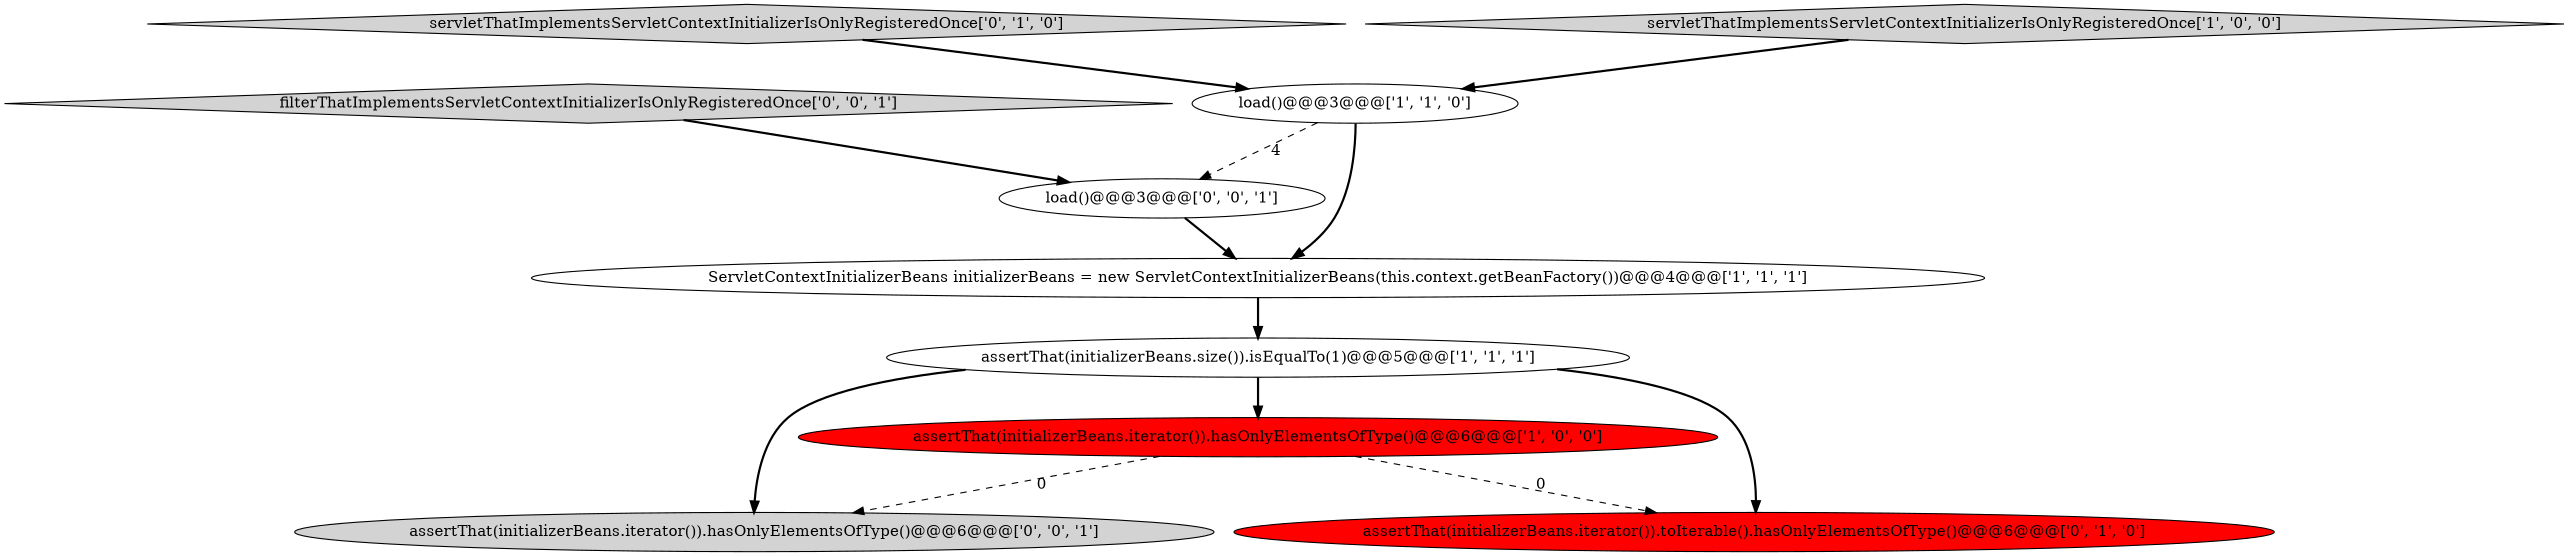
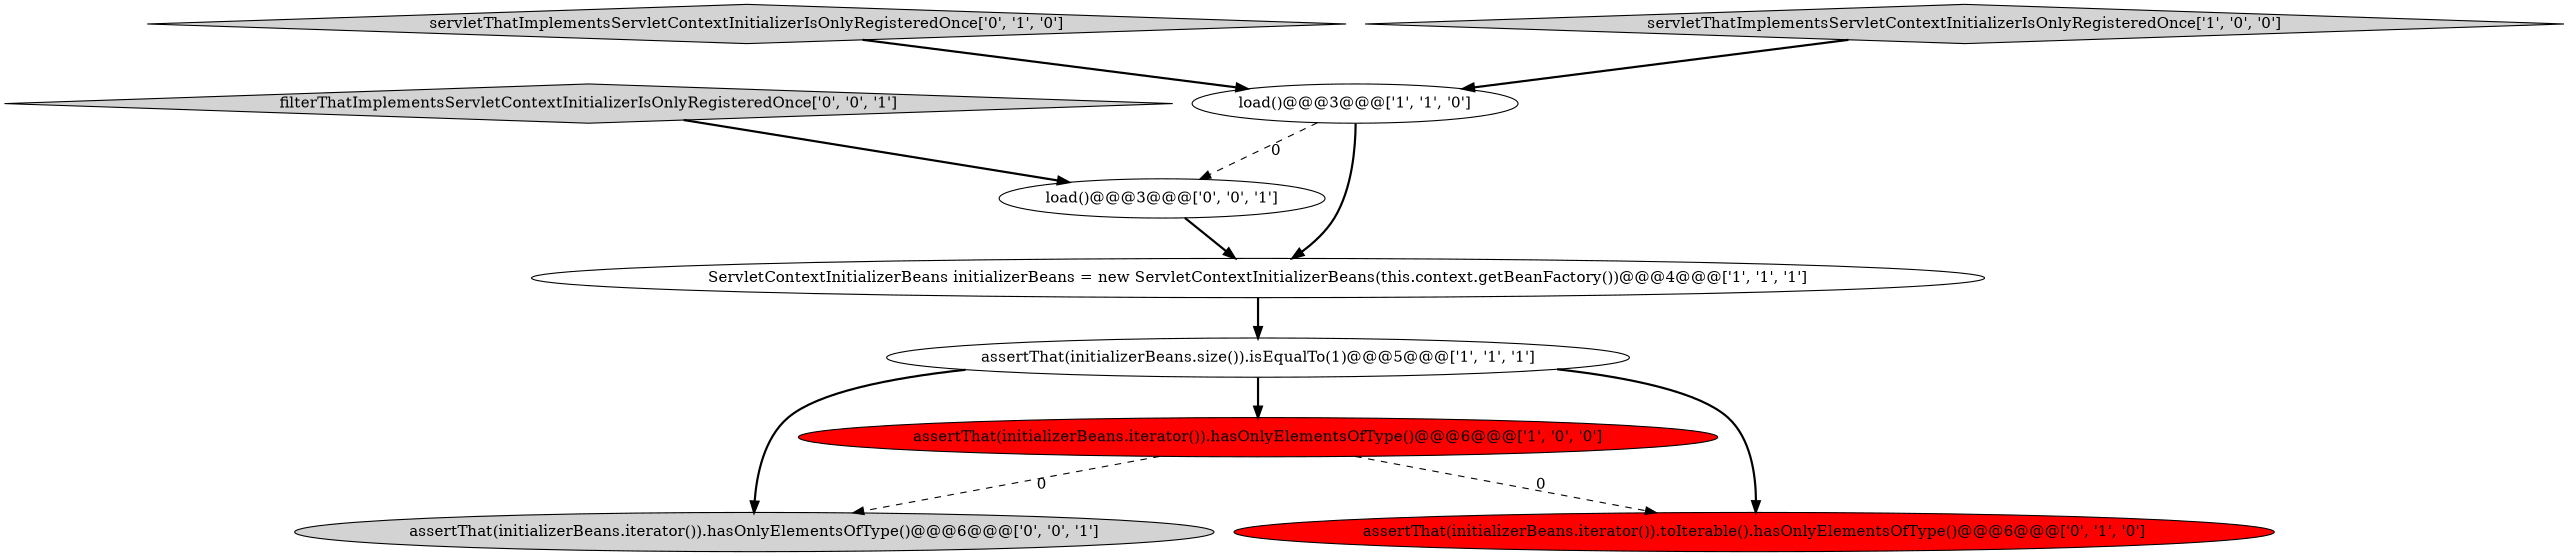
(1277, 151) -> (1277, 151)
